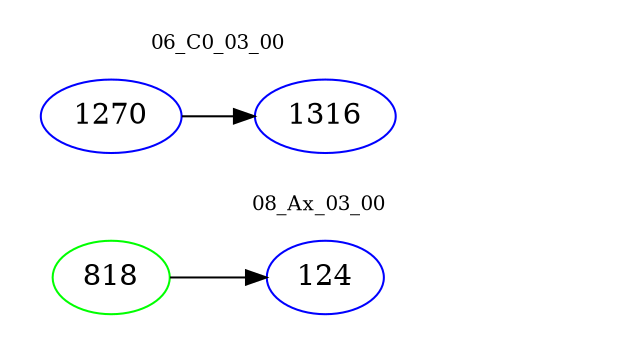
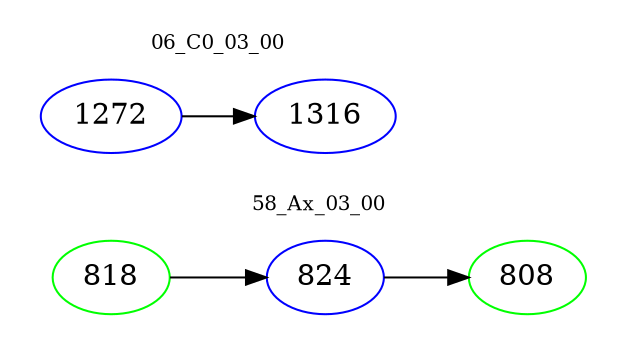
(111, 116) -> (111, 116)
(319, 205) -> (319, 205)
(325, 277) -> (325, 277)
none -> (527, 277)
